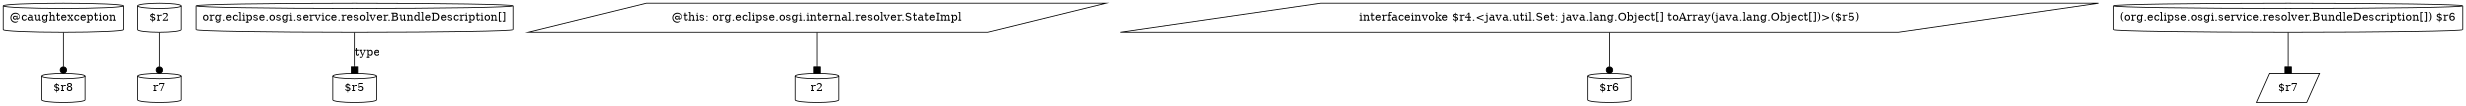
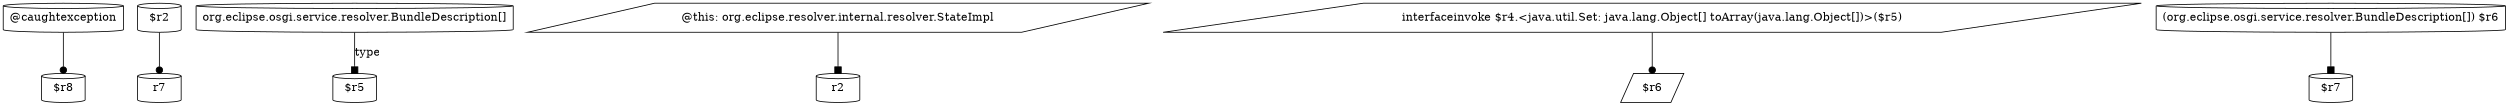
(817, 18) -> (838, 18)
(1609, 88) -> (1652, 88)
(2288, 88) -> (2331, 88)
